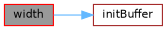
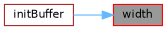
(68, 15) -> (88, 15)
